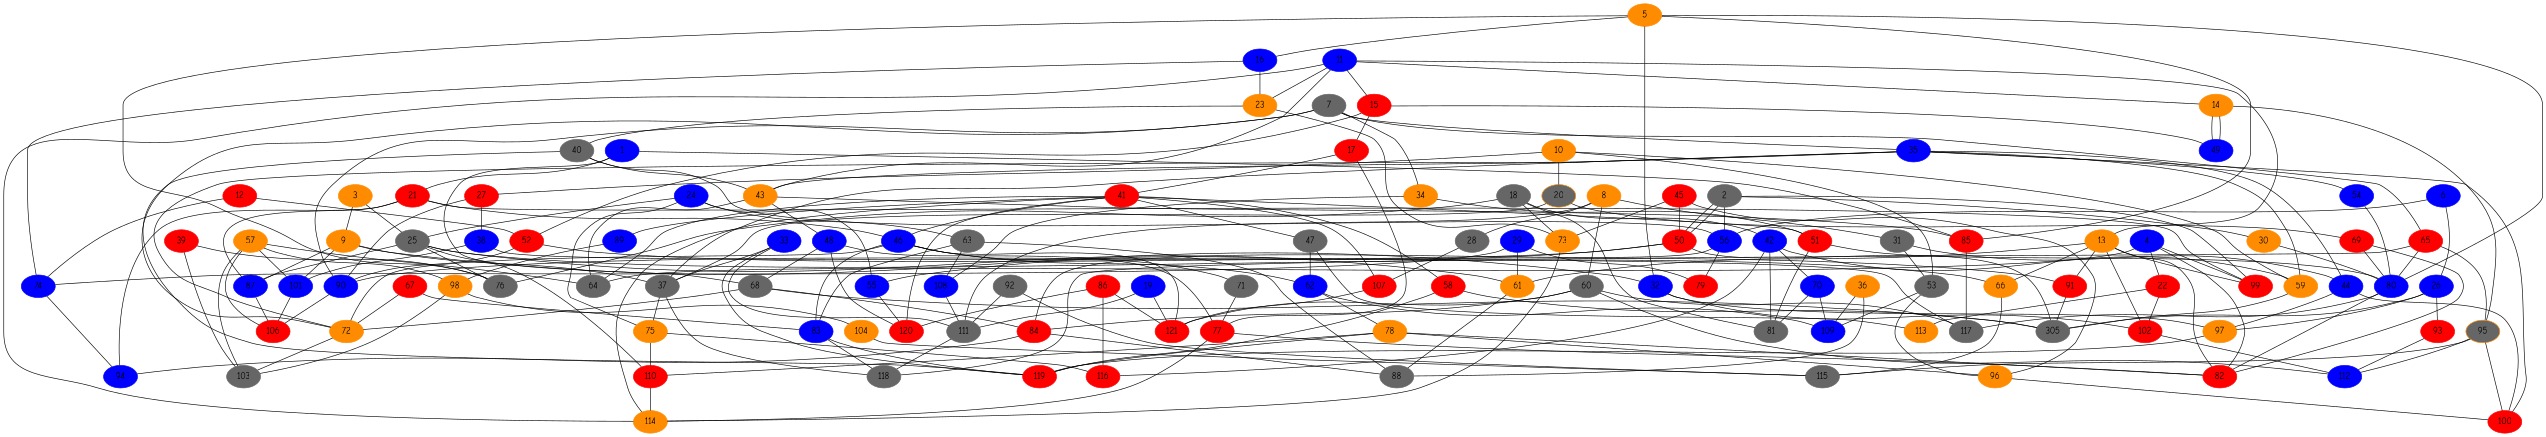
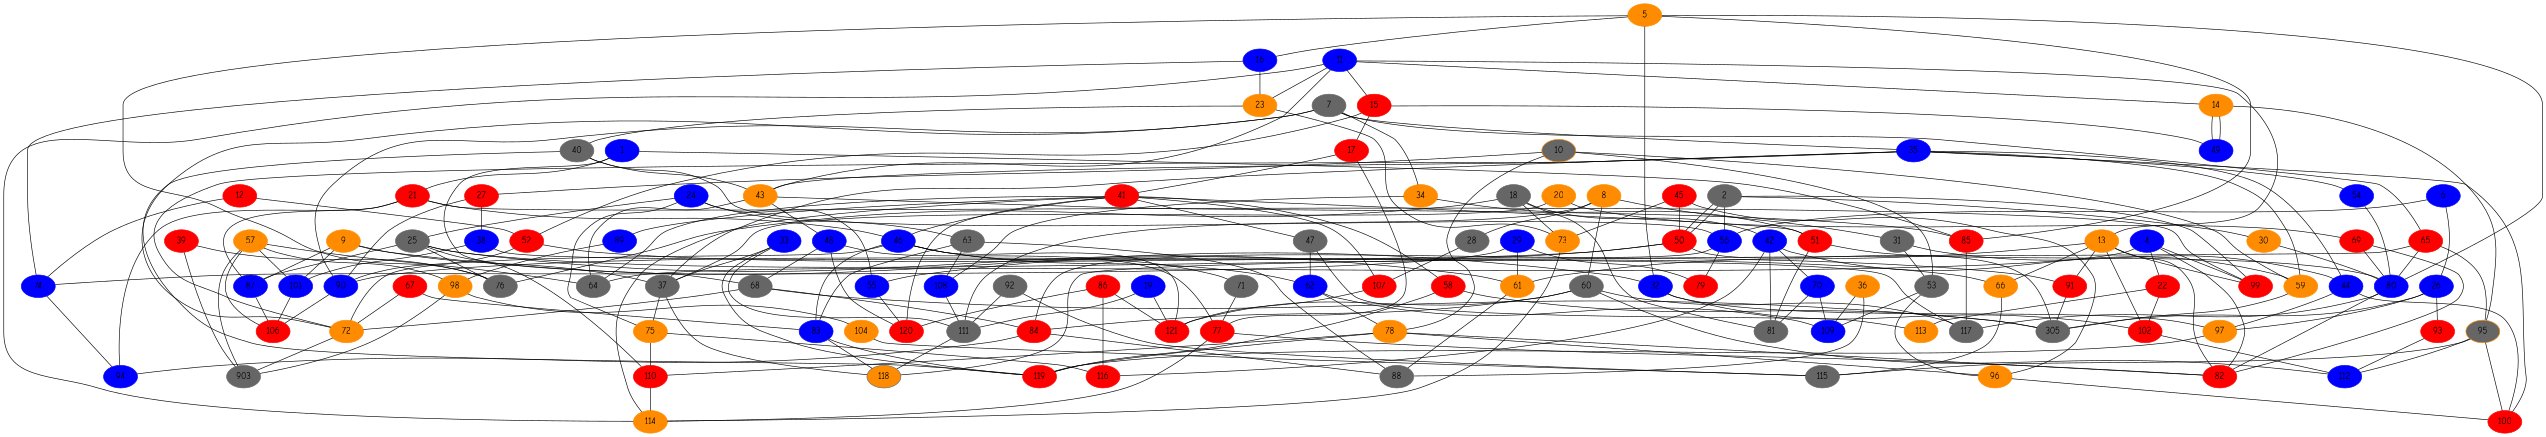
(1559, 151) -> (1559, 151)
(1559, 169) -> (1447, 244)
(355, 196) -> none
(1559, 196) -> (1559, 196)
(244, 377) -> (244, 377)
(884, 377) -> (884, 377)
